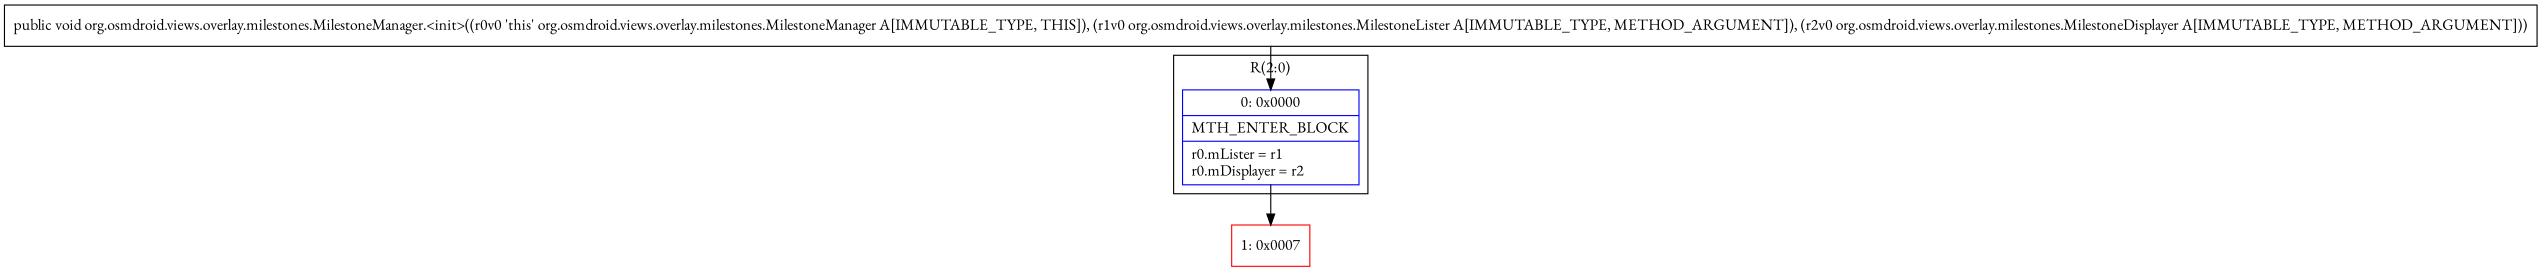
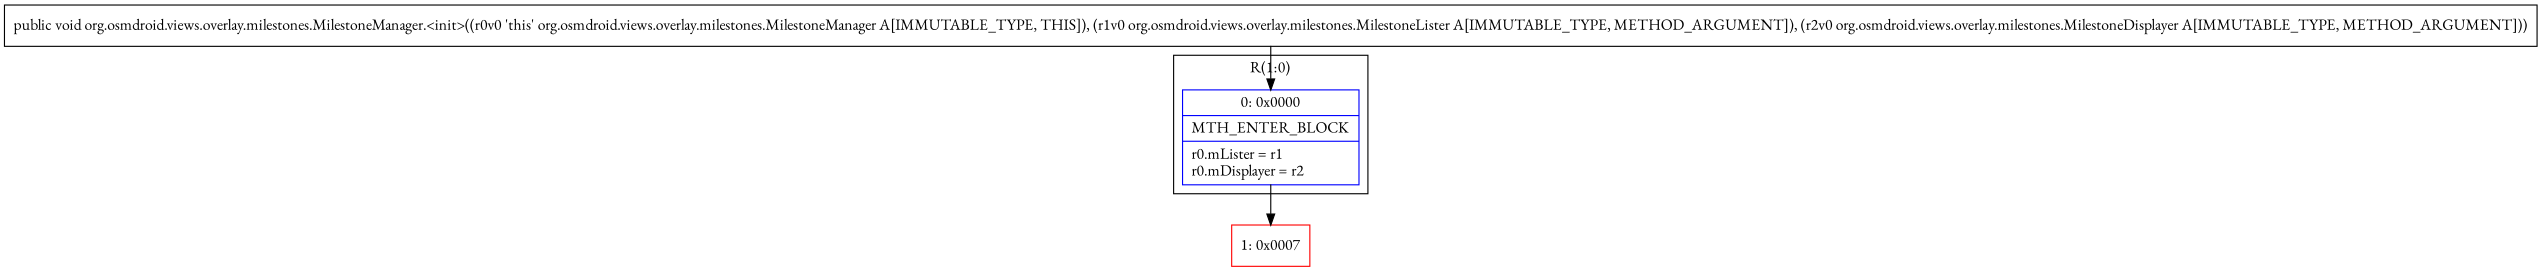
(1271, 68) -> (1271, 68)
